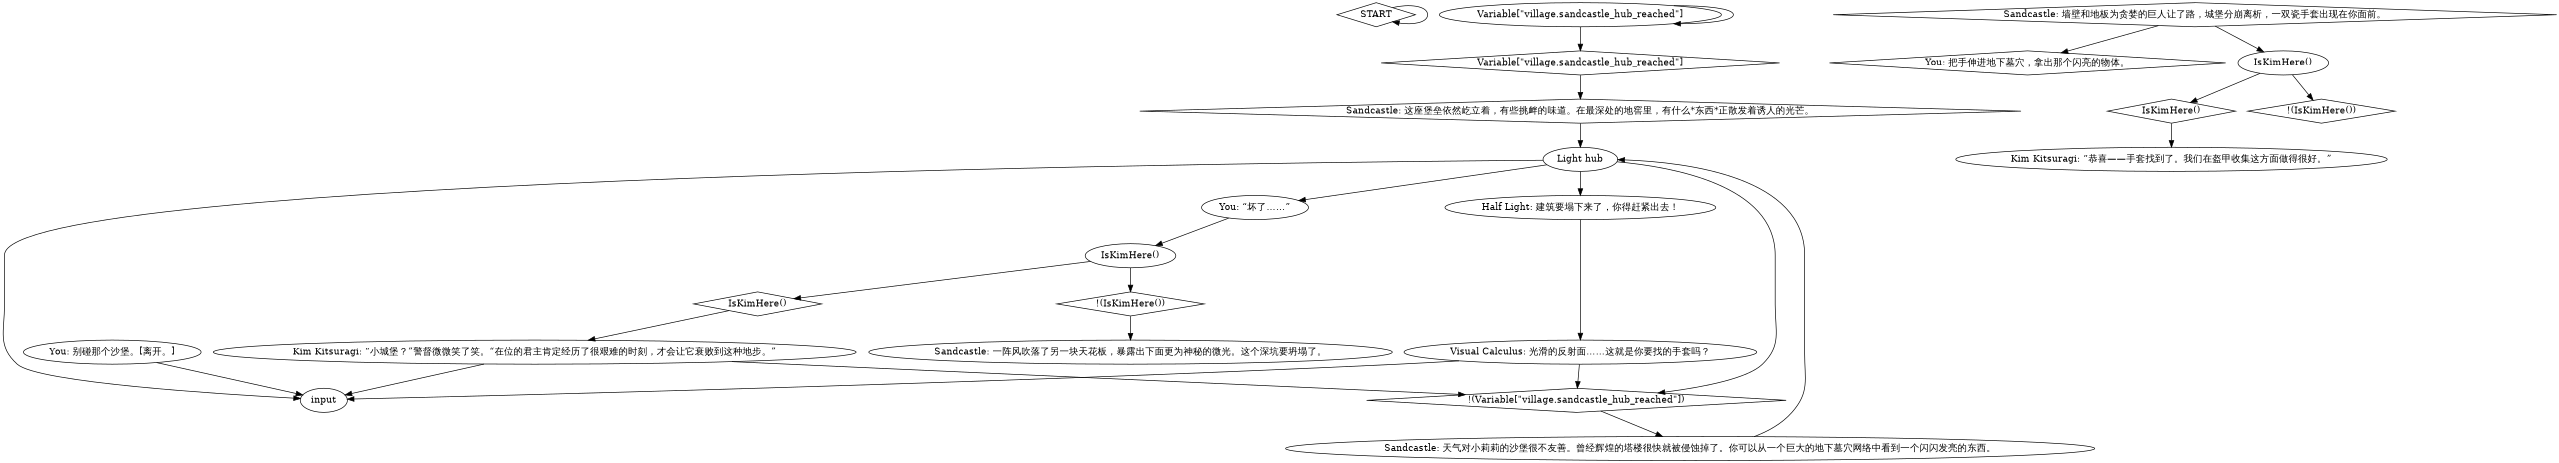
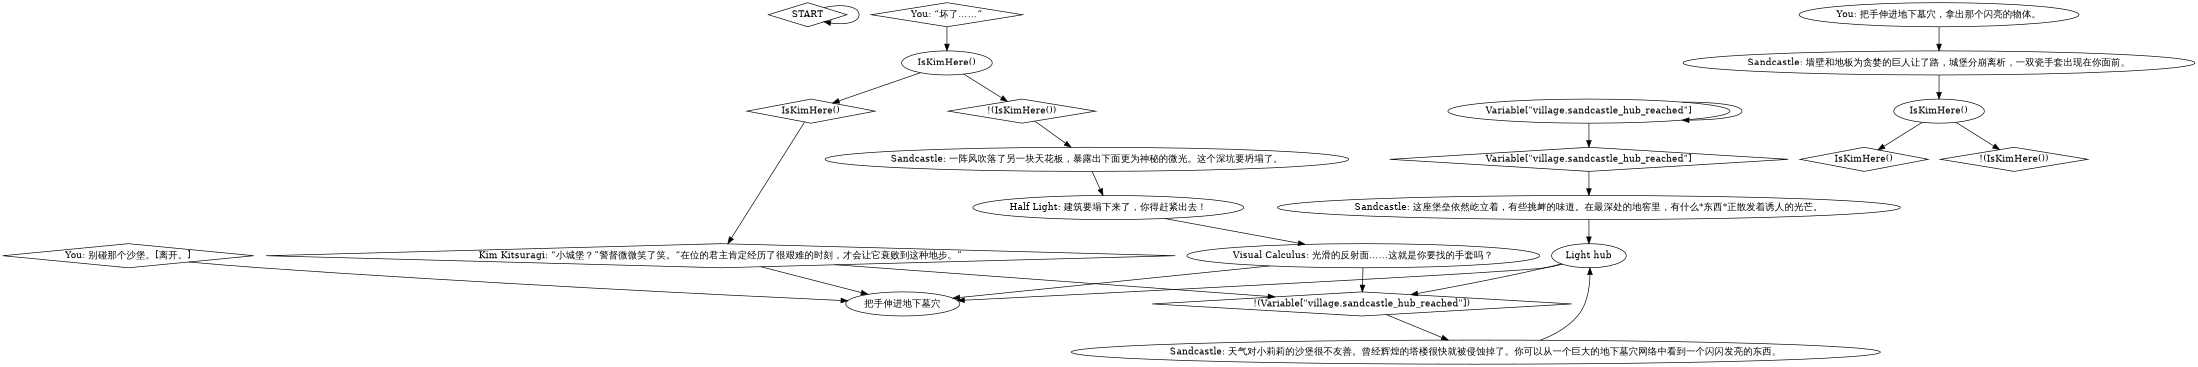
(2195, 15) -> (1939, 63)
(2113, 38) -> (1939, 36)
(2028, 63) -> (1939, 15)
(1580, 111) -> (1589, 208)
(2171, 159) -> none
(1580, 180) -> (1096, 180)
(1426, 182) -> none
(1255, 208) -> (947, 15)
(112, 352) -> (128, 256)
(535, 352) -> (721, 256)
(324, 400) -> (903, 304)
